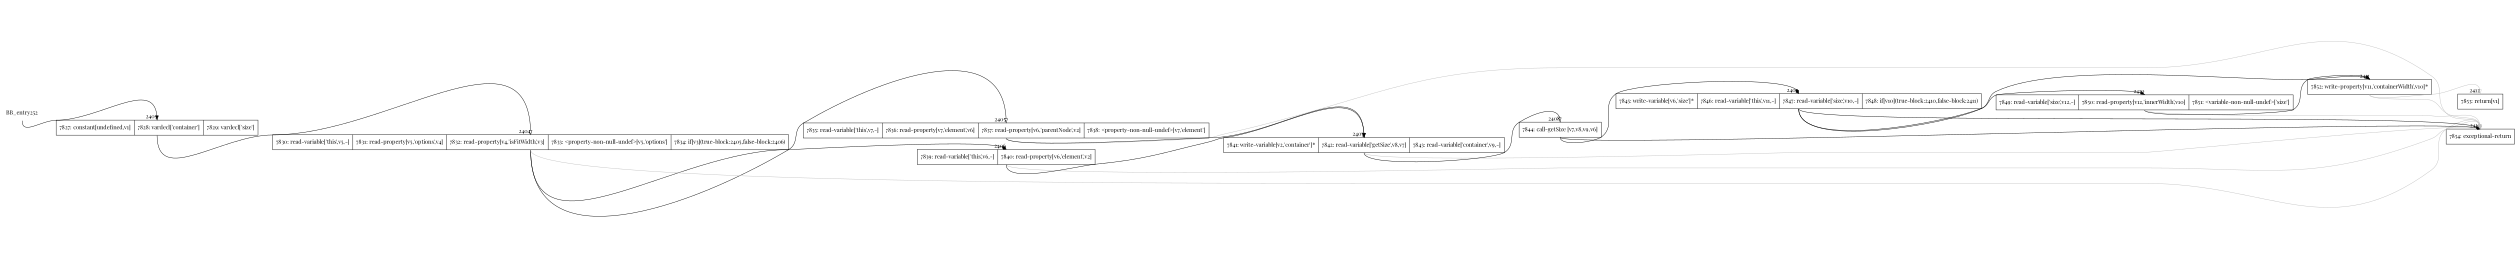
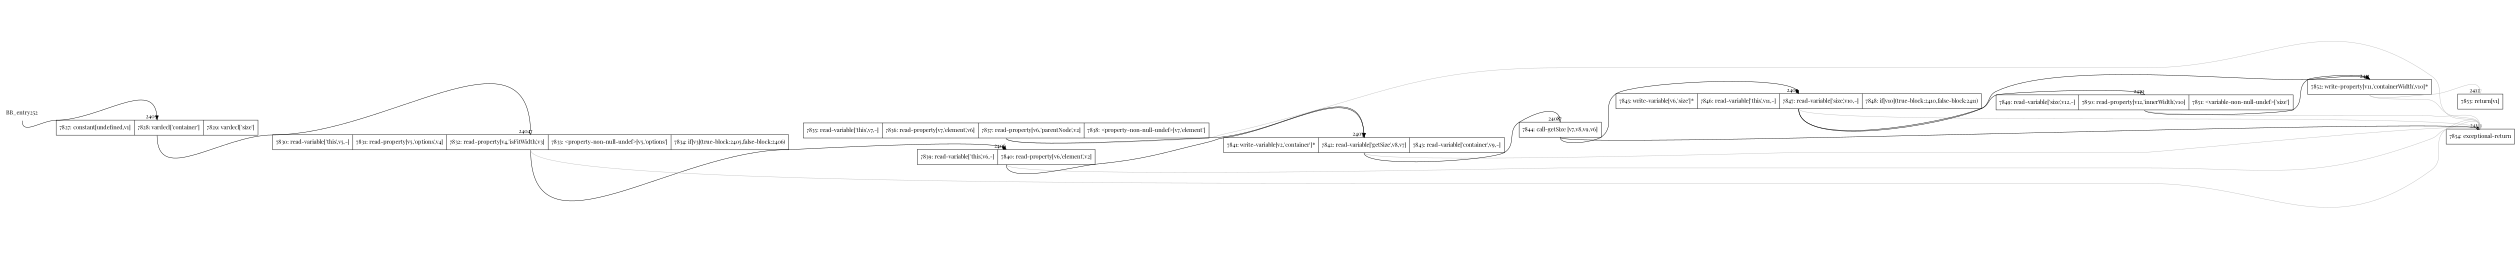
(1997, 95) -> (1997, 95)
(2138, 119) -> (2138, 119)
(771, 159) -> none
